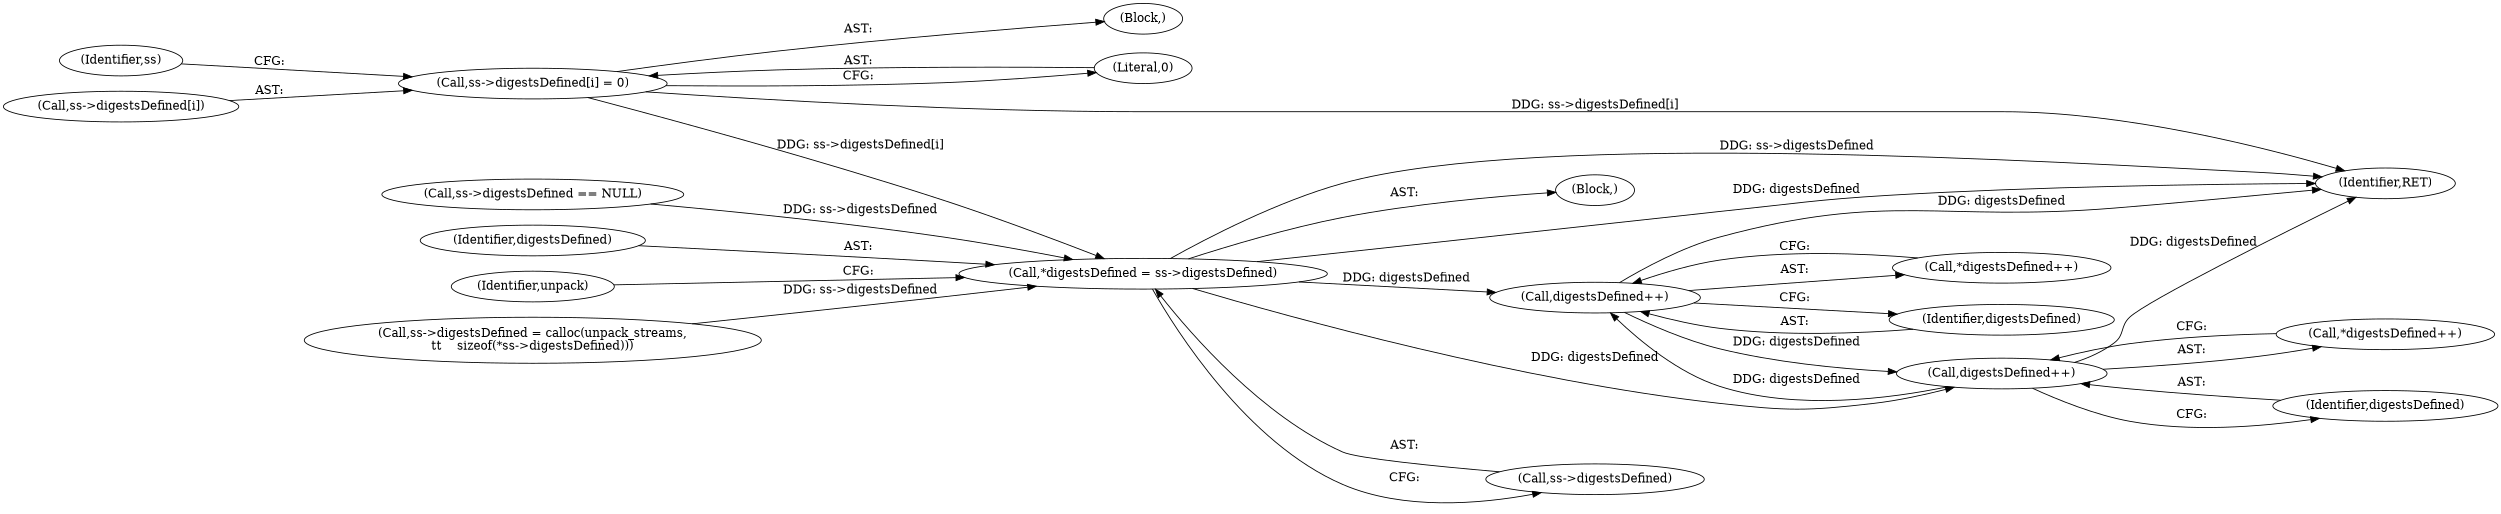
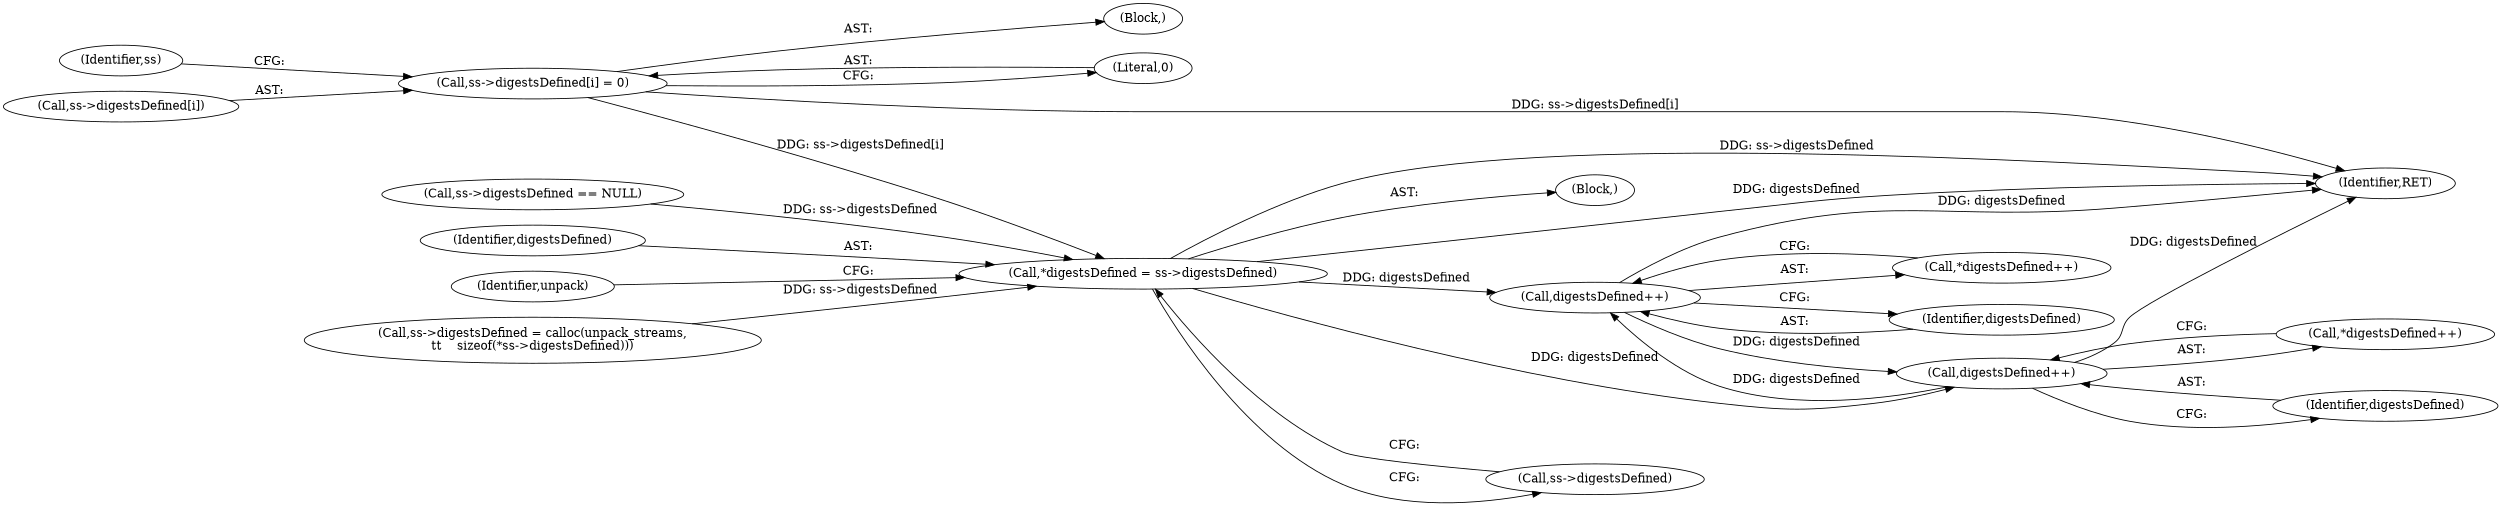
(1406, 446) -> (1406, 446)
